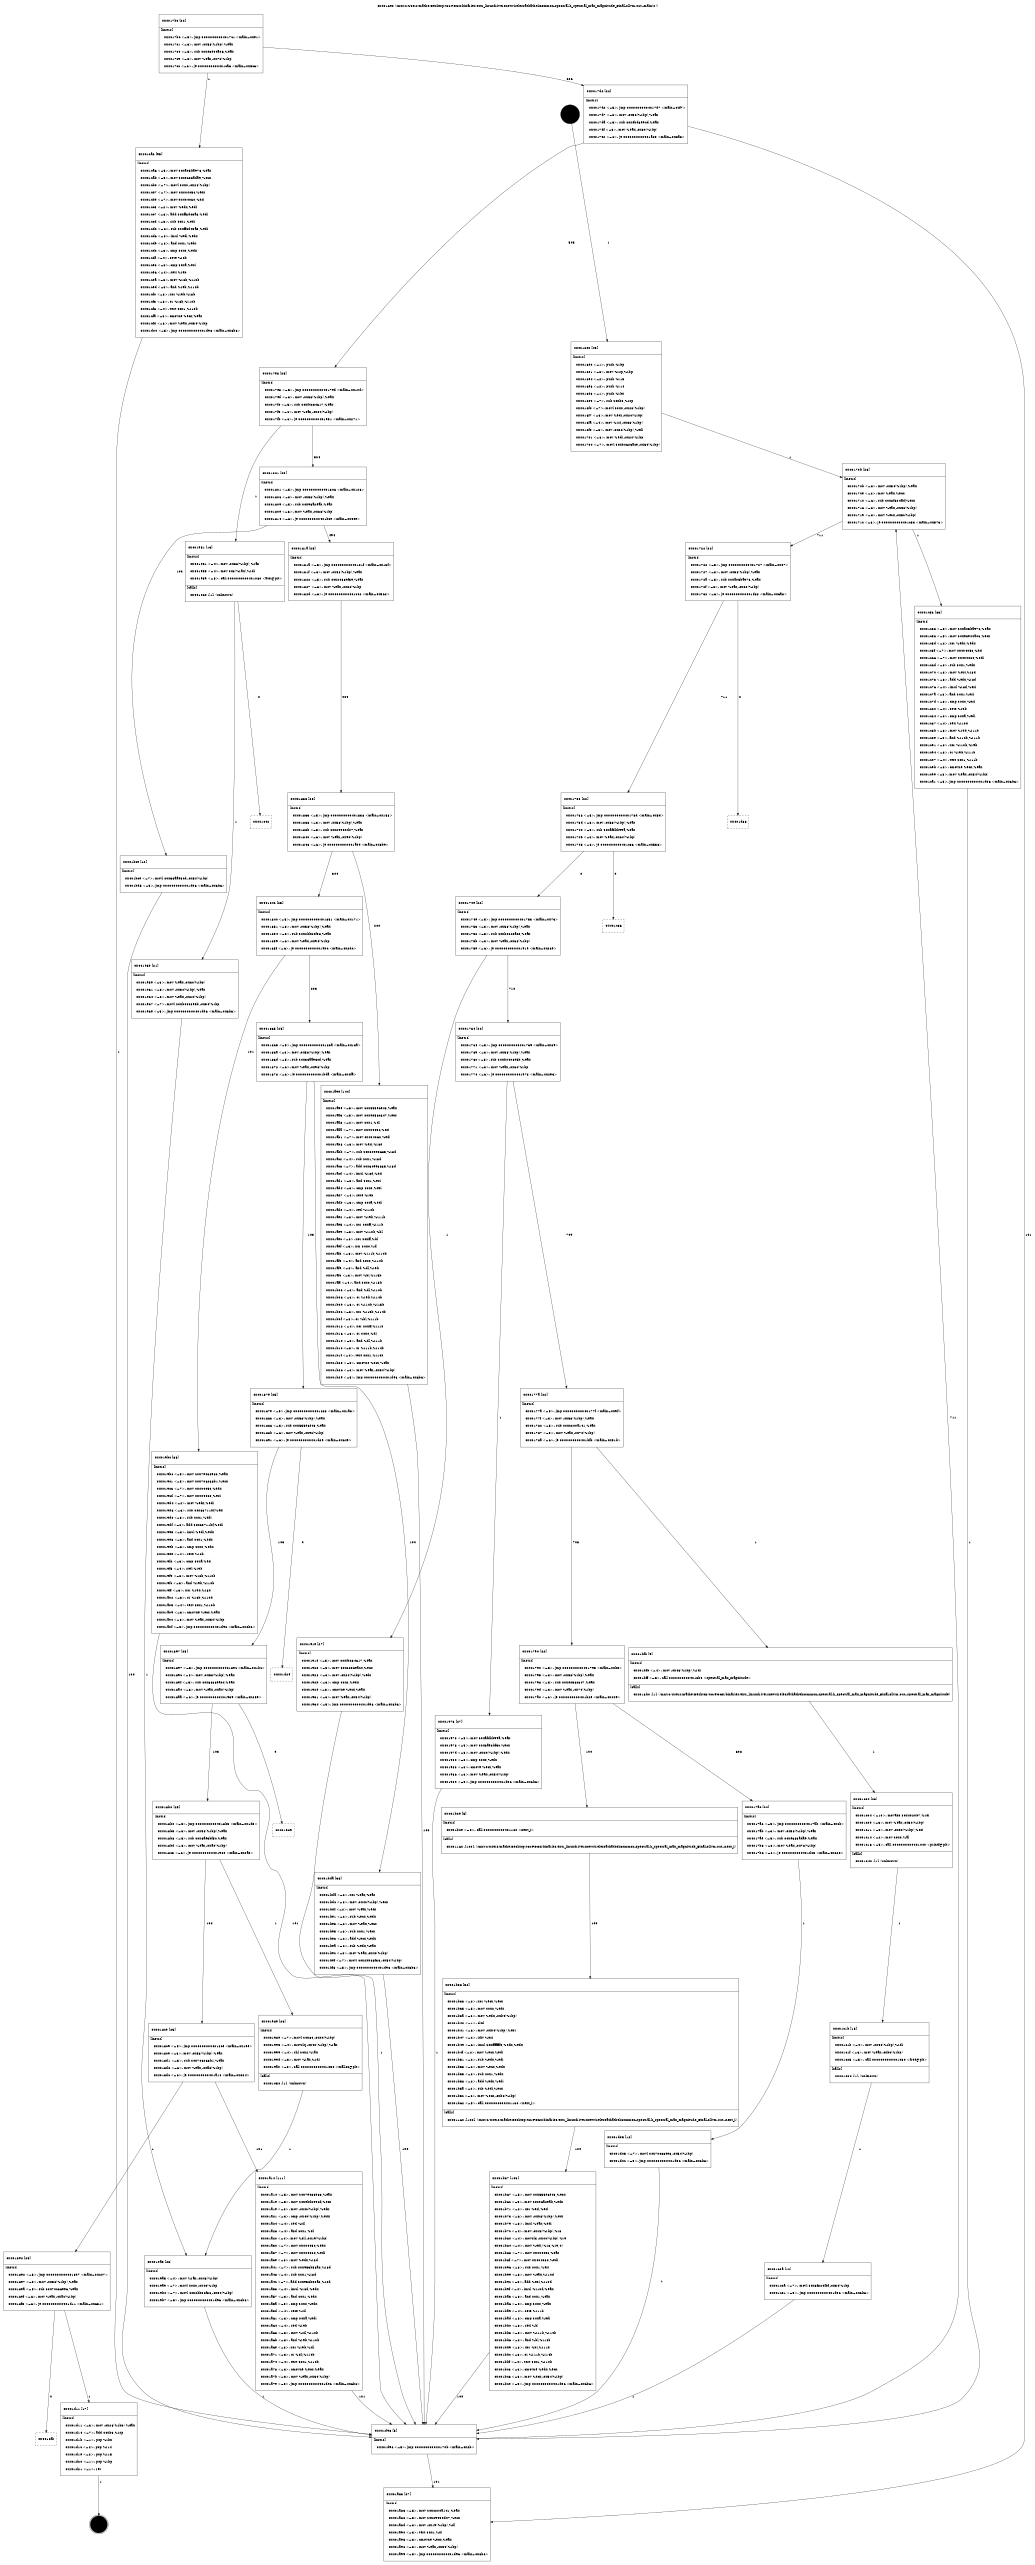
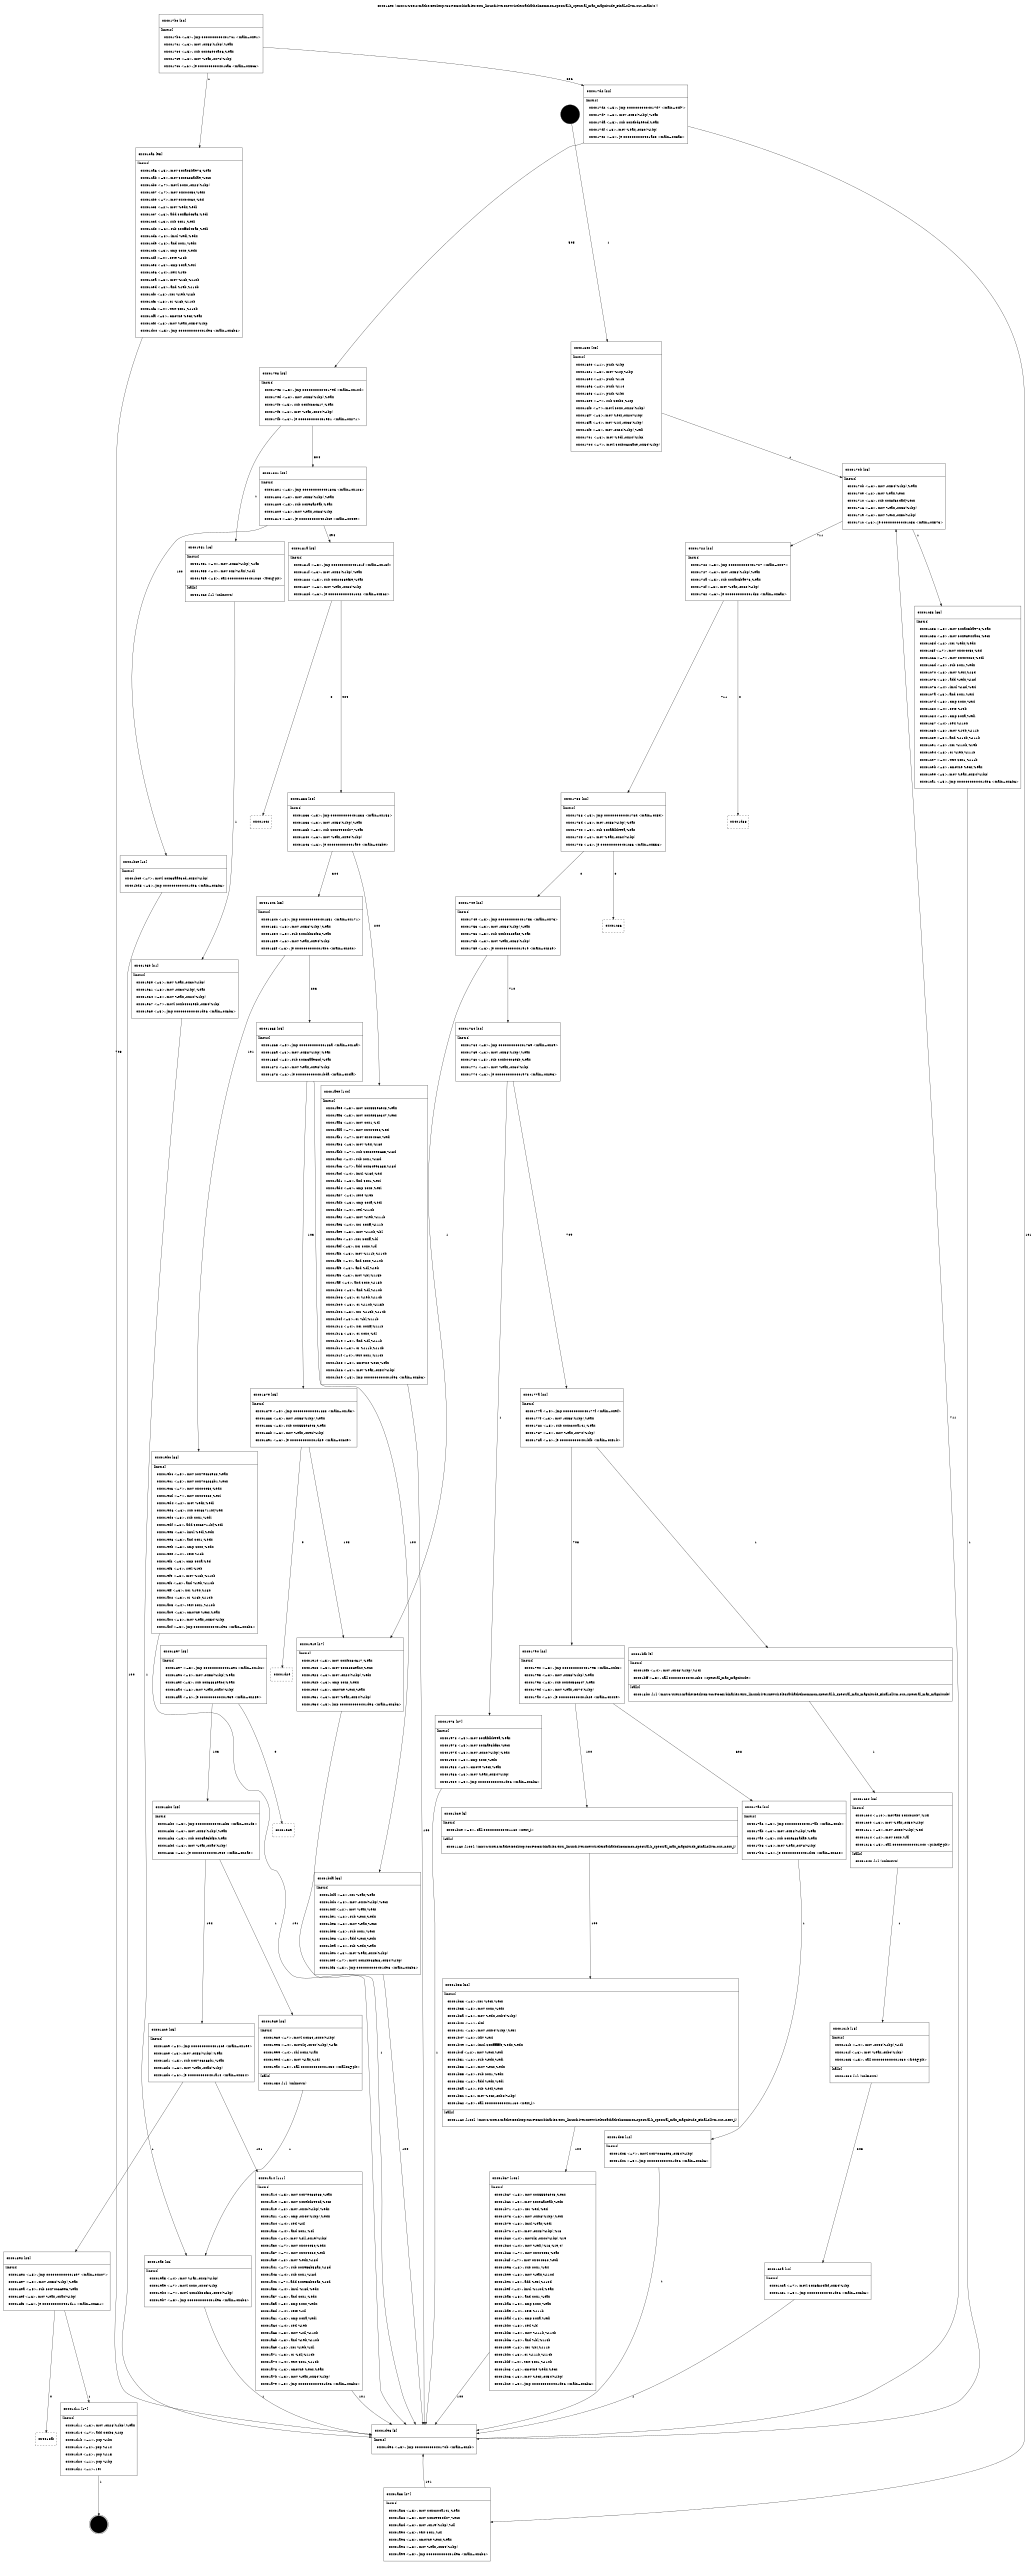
(249, 707) -> (298, 707)
(118, 1052) -> (118, 1052)
(271, 1546) -> (326, 1541)
(860, 2149) -> (860, 2149)
(430, 2470) -> (423, 2472)
